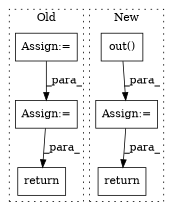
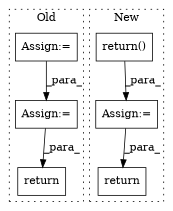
(122, 47) -> (124, 47)
